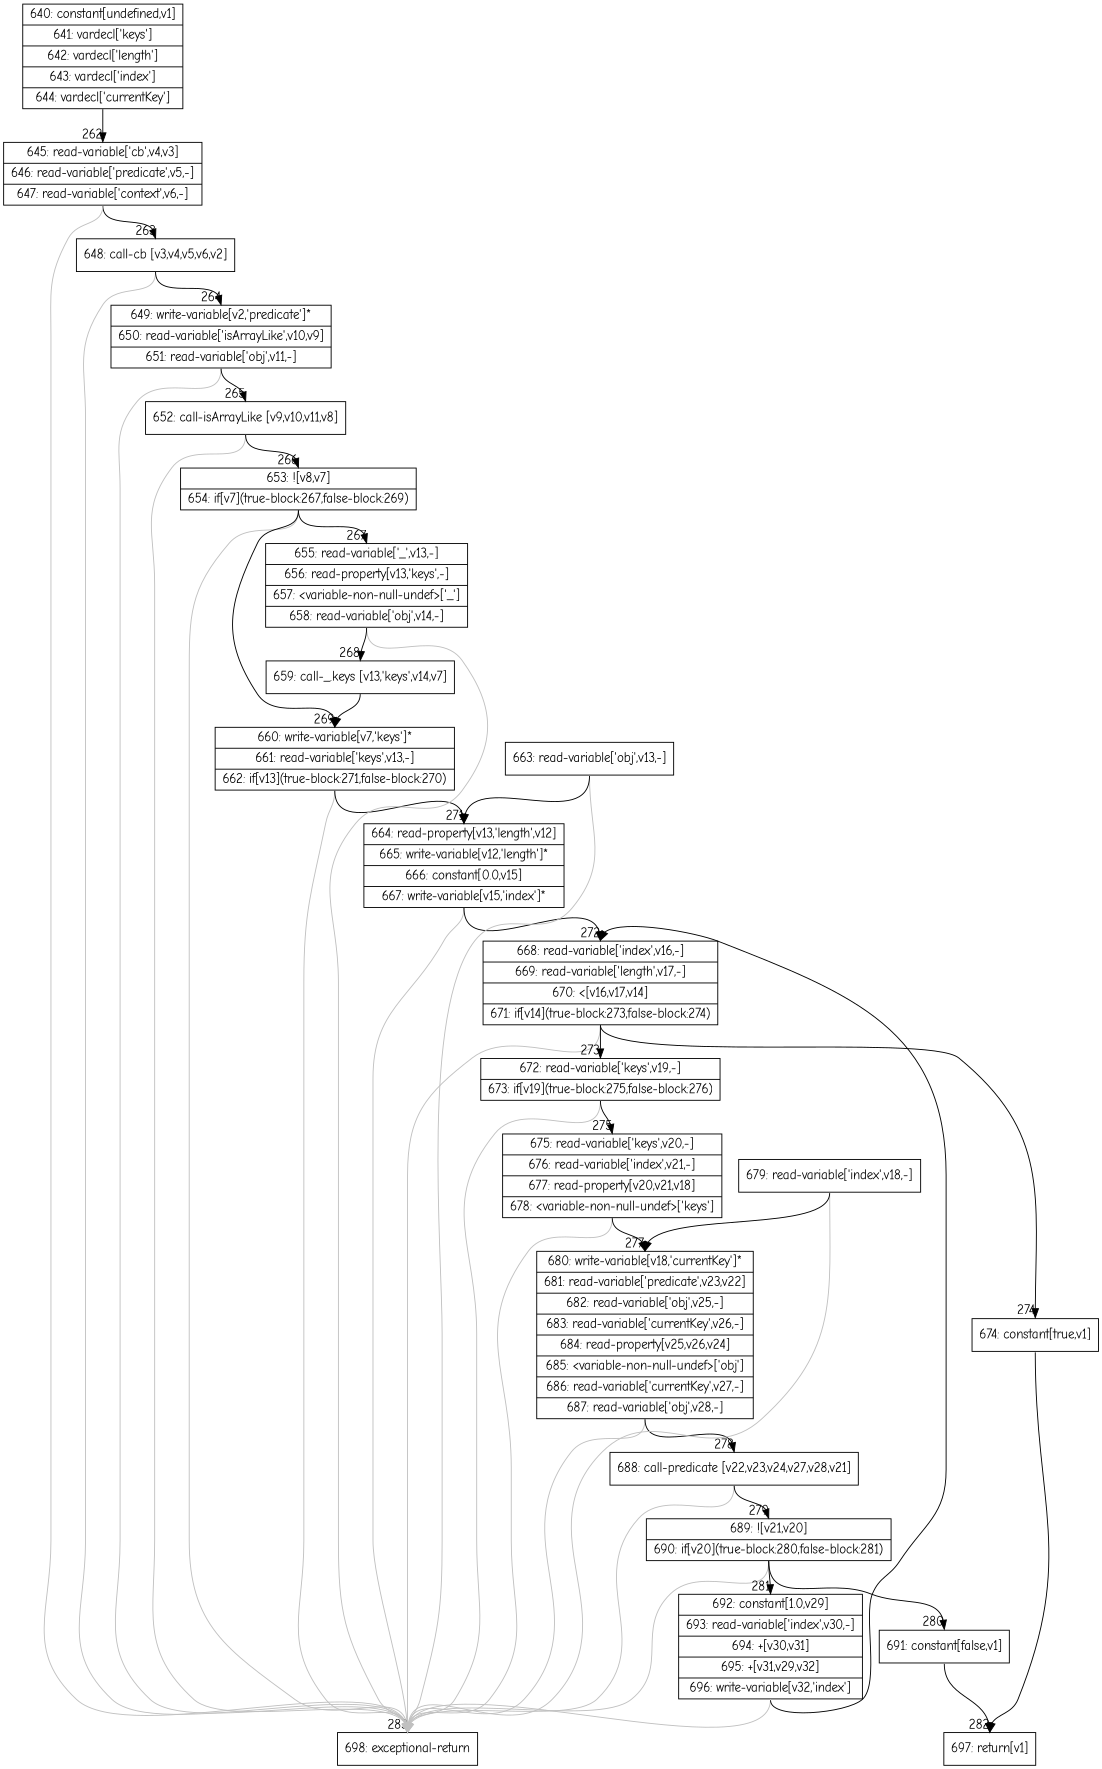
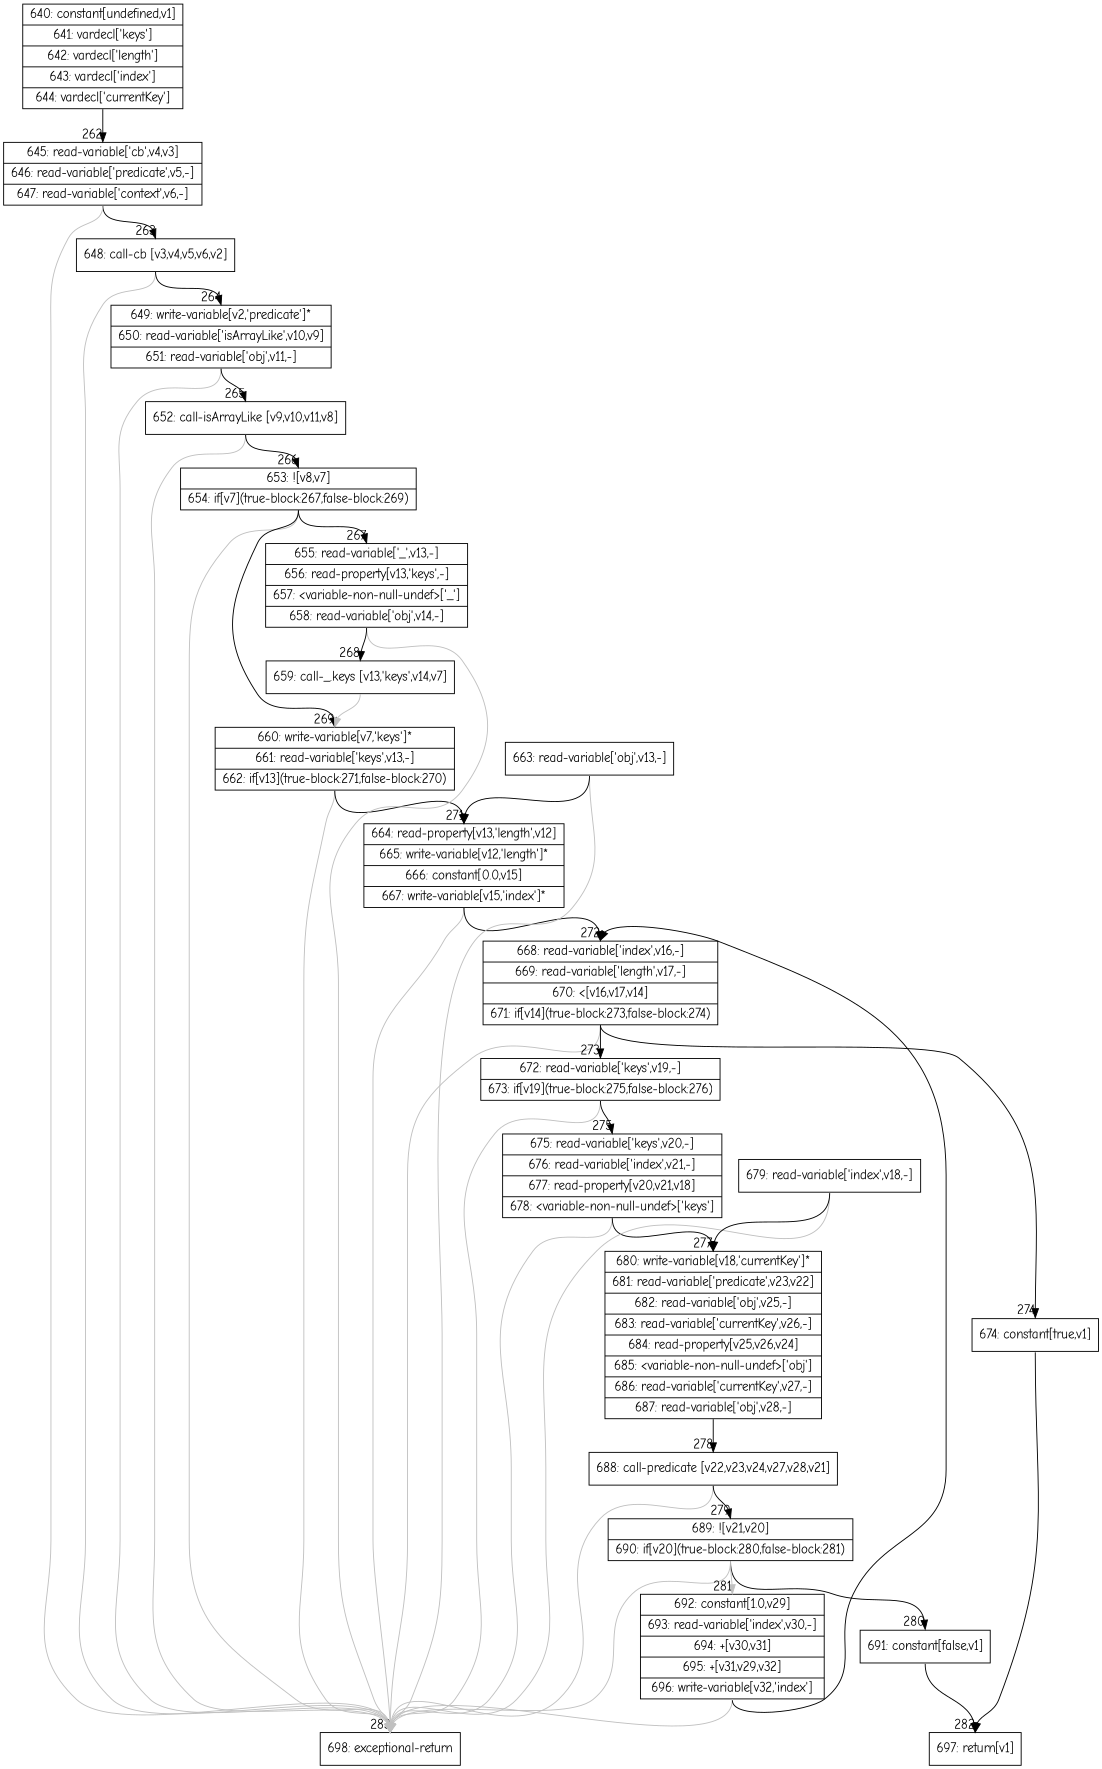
(352, 708) -> (352, 708)
(769, 1573) -> (731, 1573)
(552, 1595) -> none
